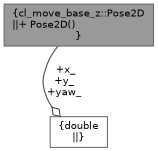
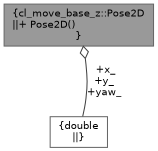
(44, 76) -> (87, 88)
